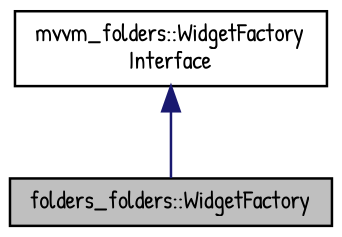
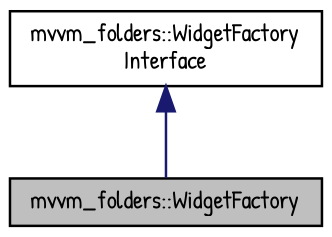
(171, 202) -> (166, 202)
